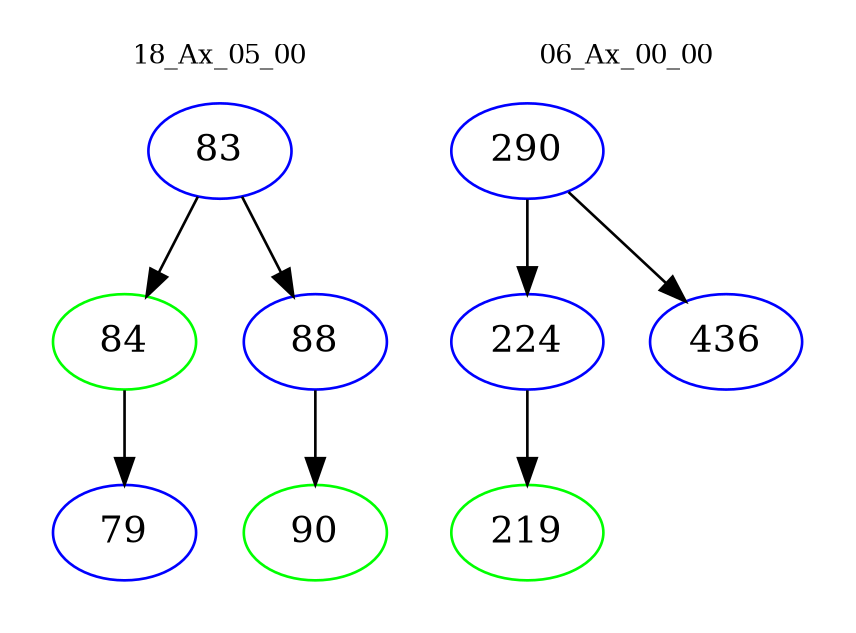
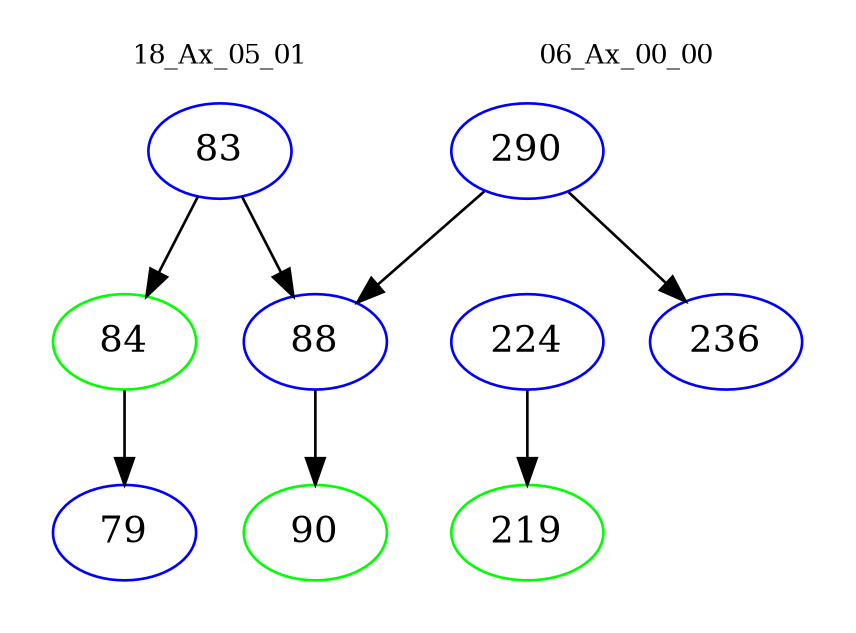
(220, 57) -> (220, 57)
(527, 233) -> (447, 224)
(726, 342) -> (726, 342)
